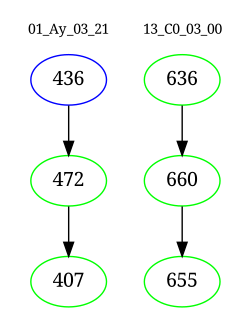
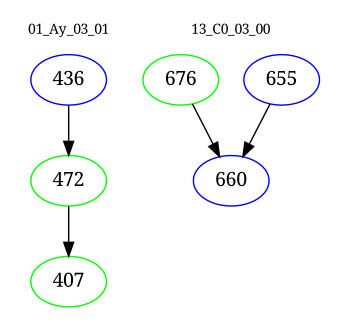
(69, 30) -> (69, 30)
(182, 80) -> (181, 80)
(182, 181) -> (231, 181)
(182, 224) -> (260, 124)
(182, 282) -> (282, 80)
